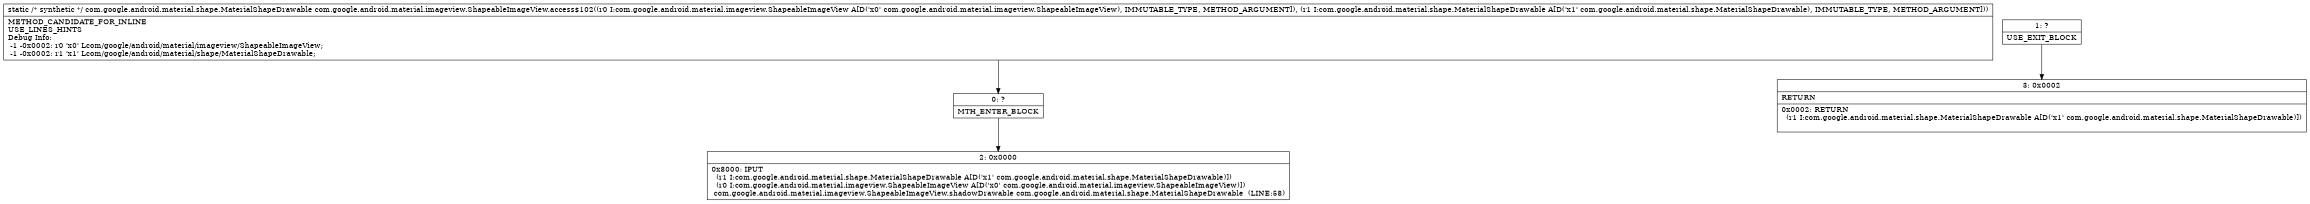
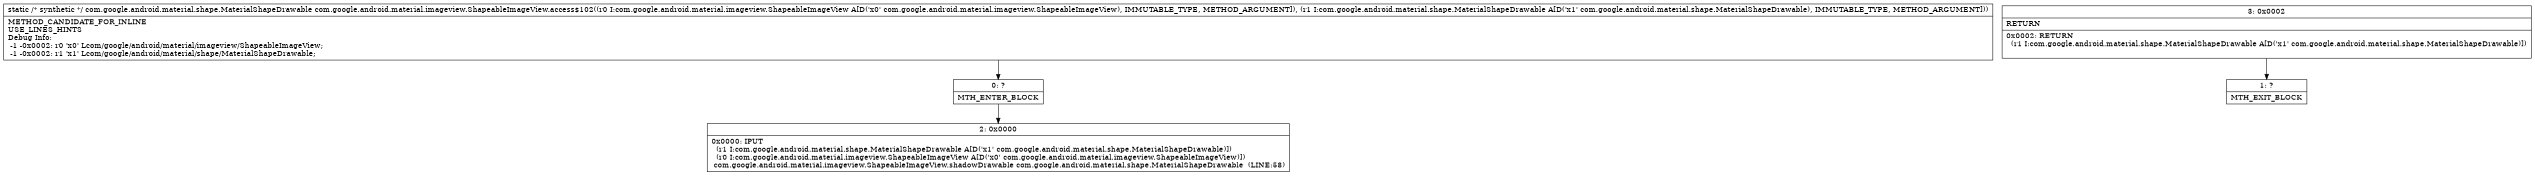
(2042, 38) -> (2267, 98)
(2042, 59) -> (2267, 66)
(740, 170) -> (740, 142)
